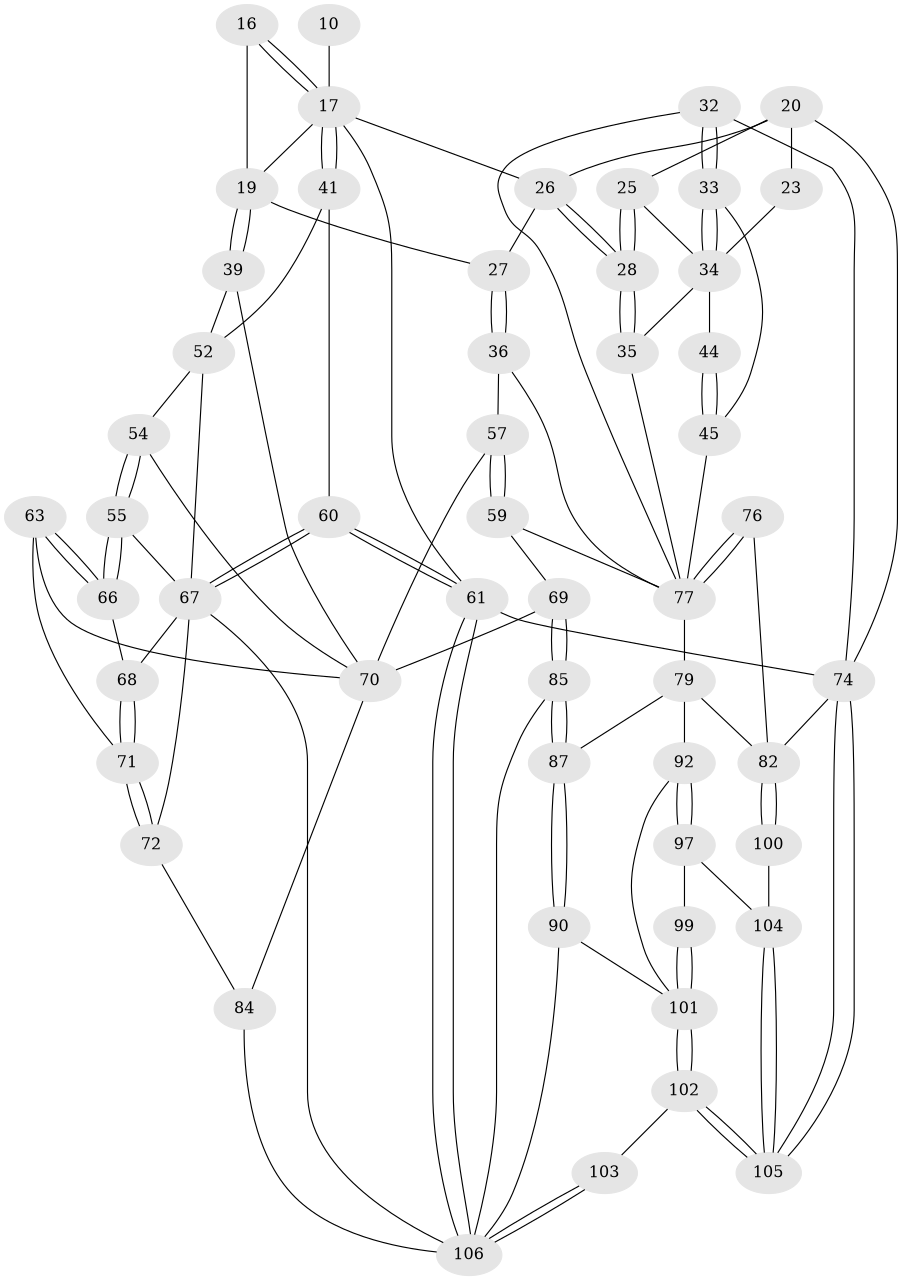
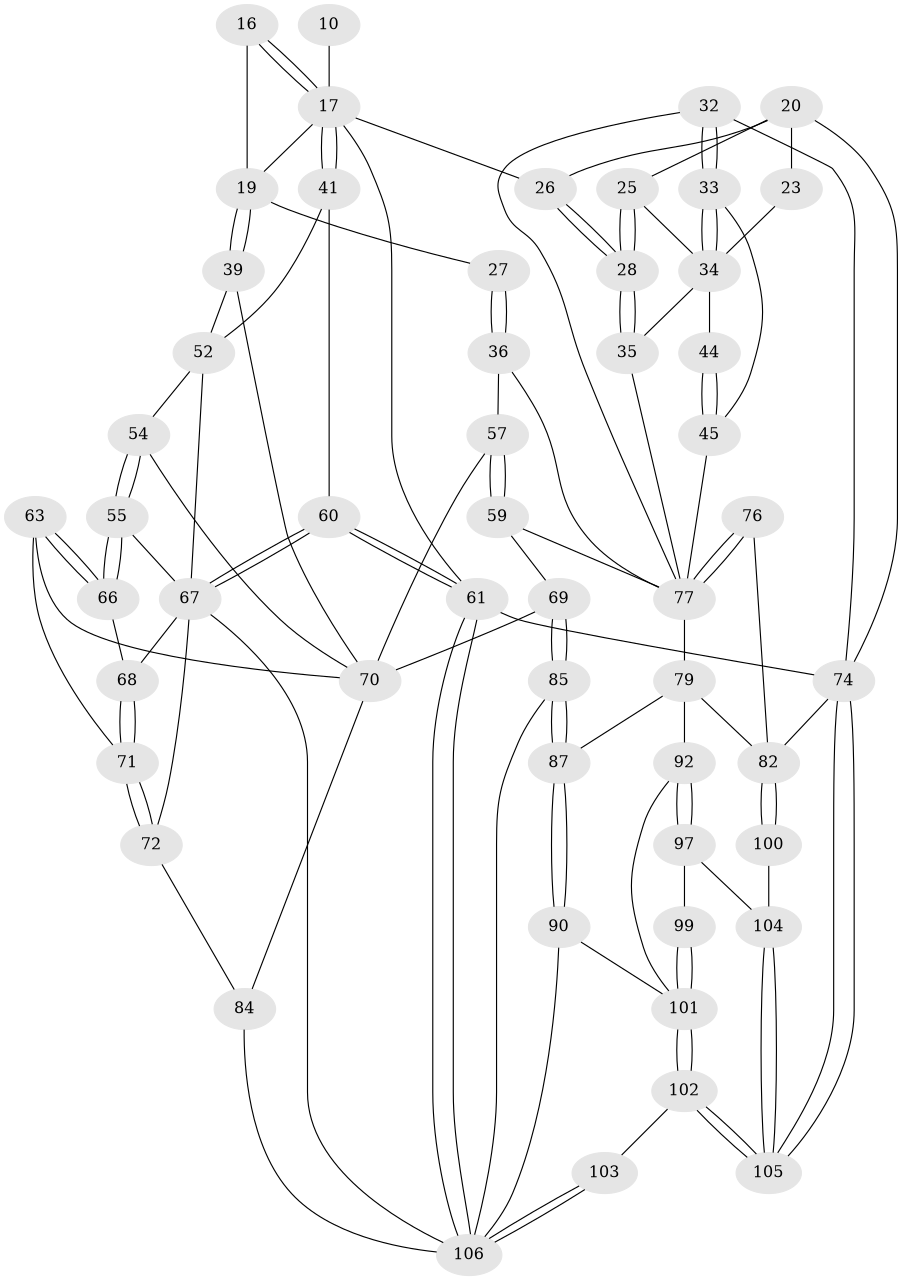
(525, 225) -> none
